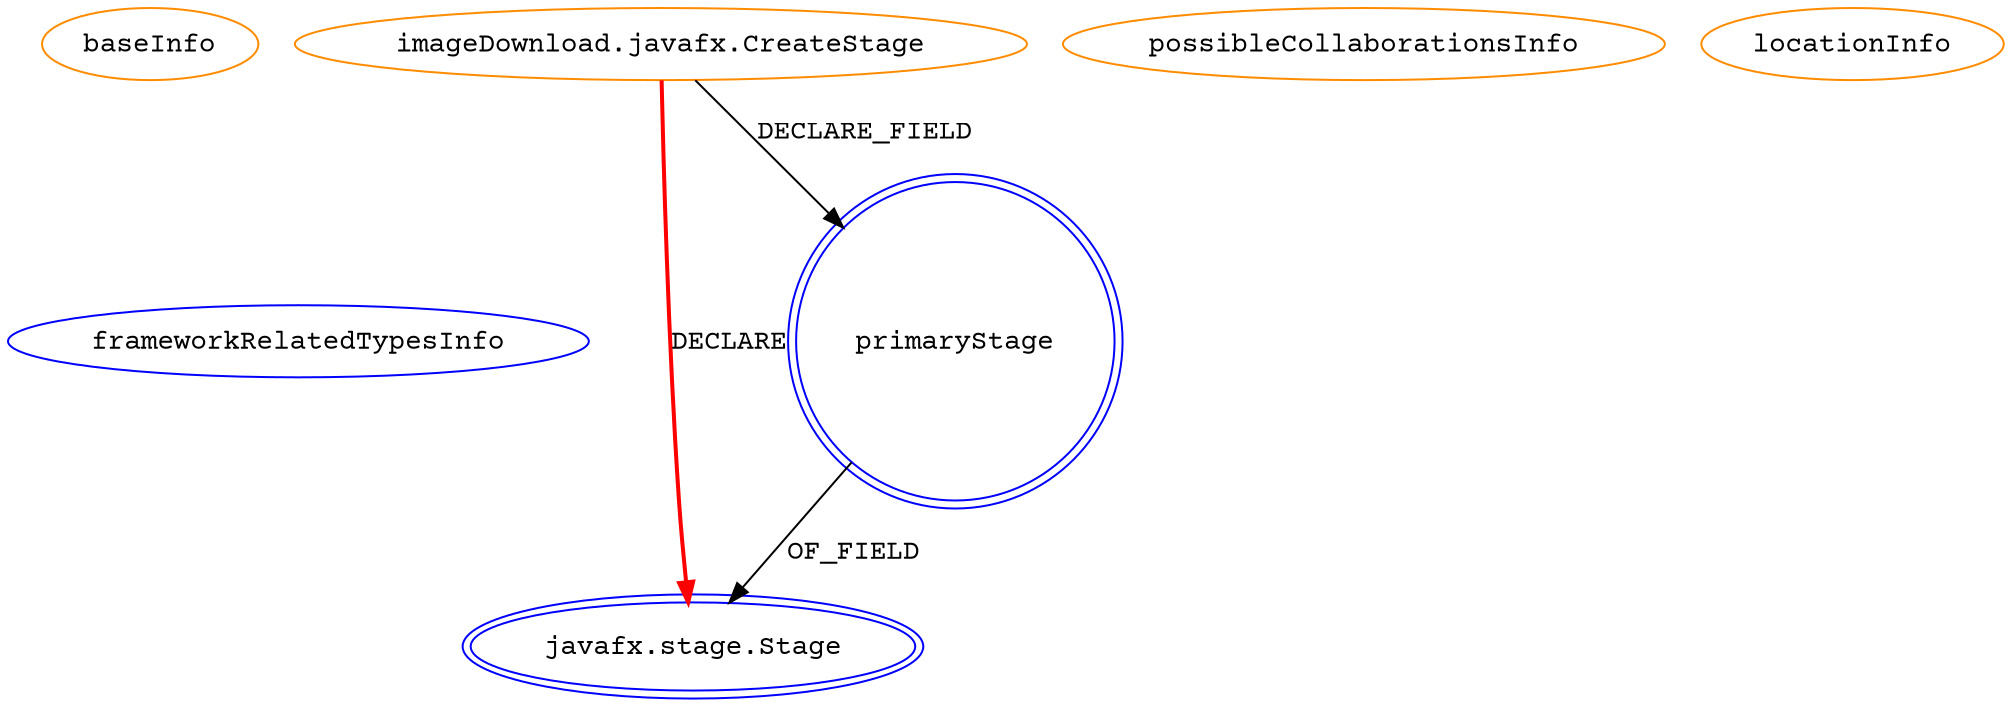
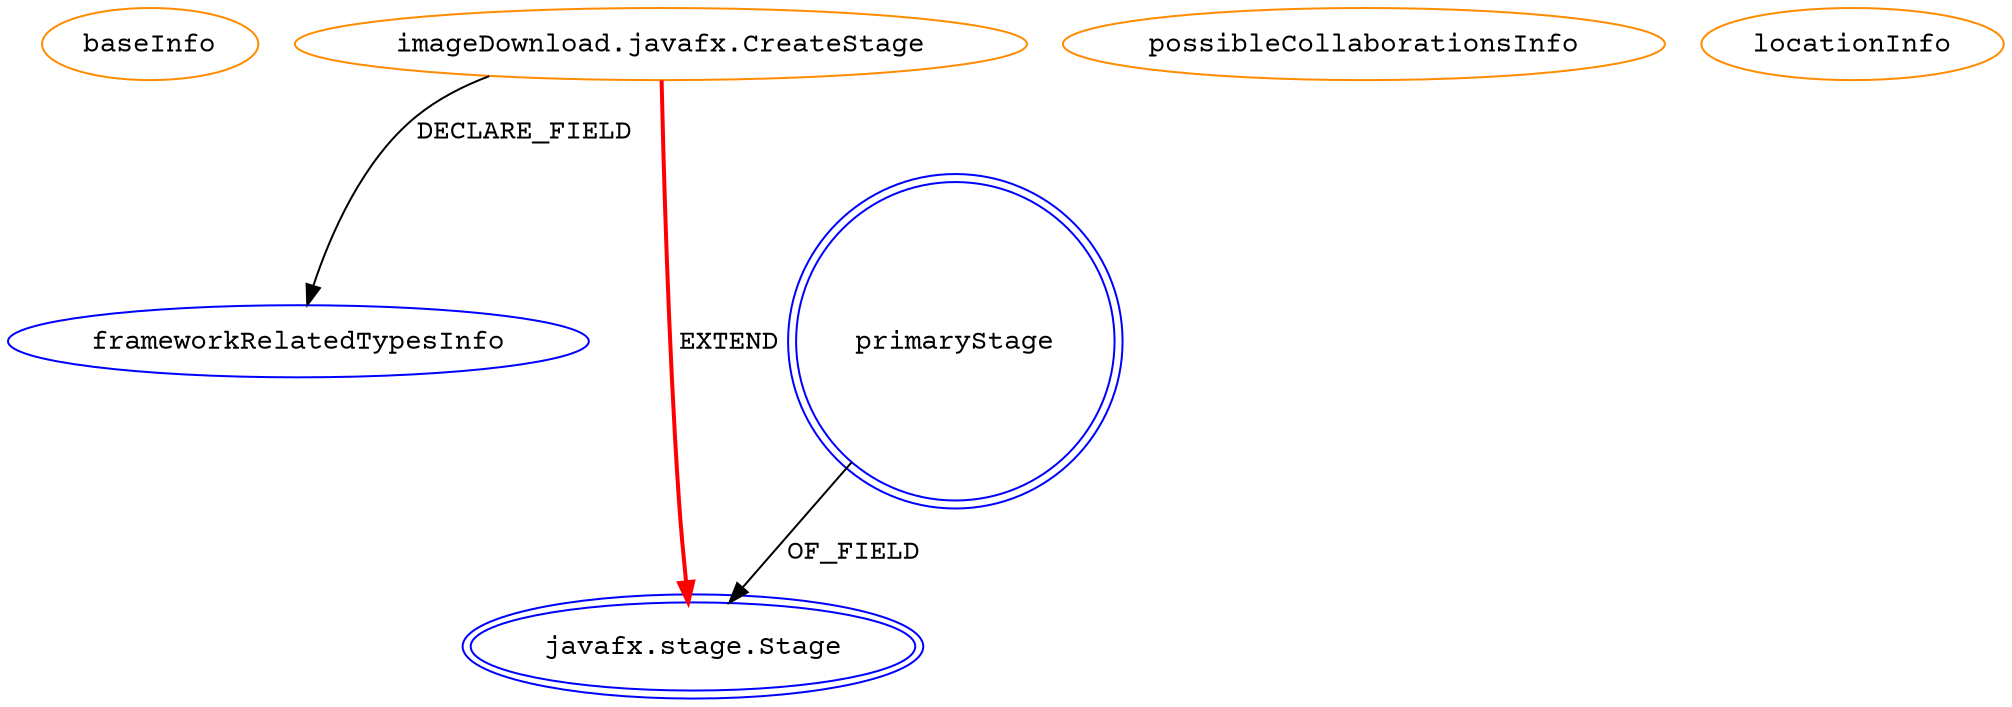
(762, 147) -> (377, 159)
(729, 341) -> (729, 341)
